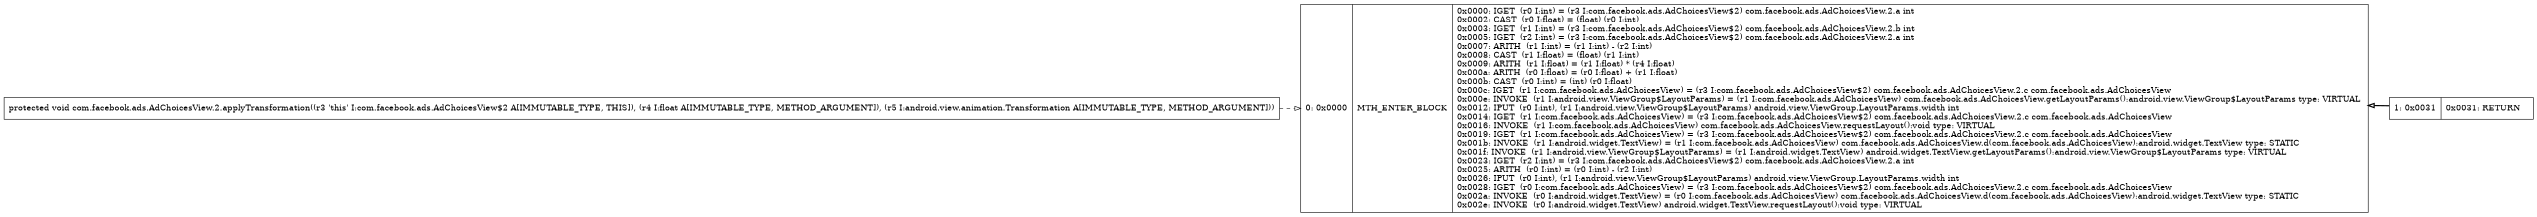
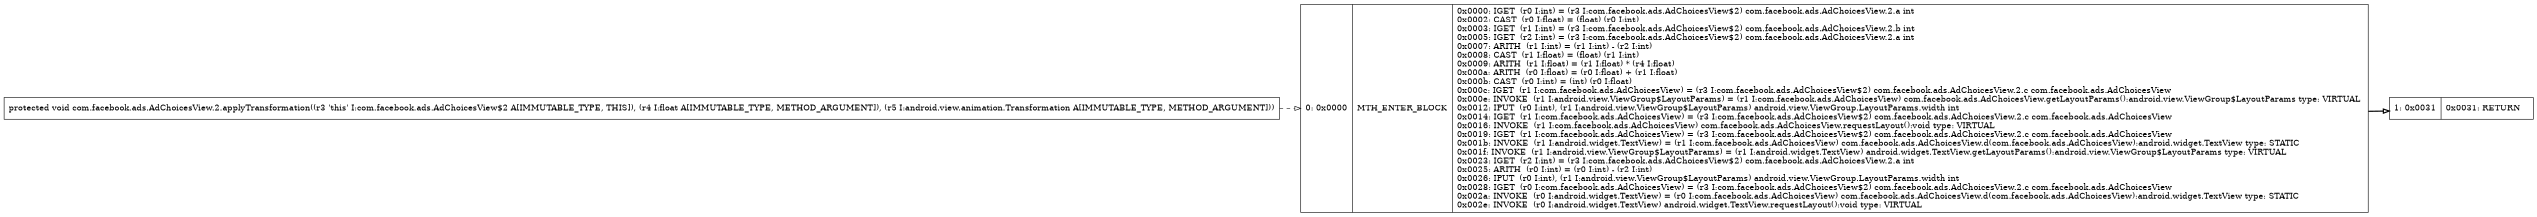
(2382, 106) -> (2376, 111)
